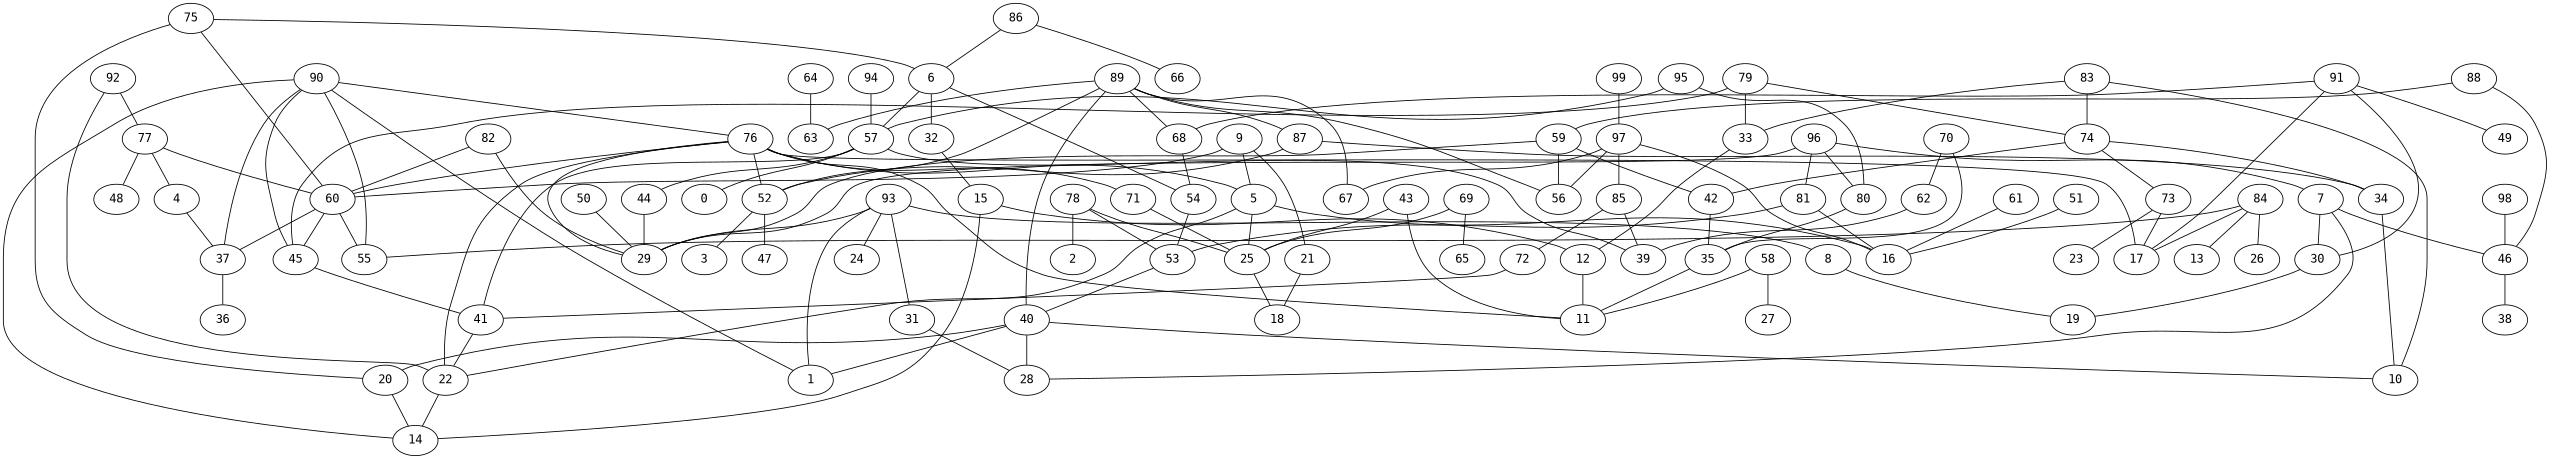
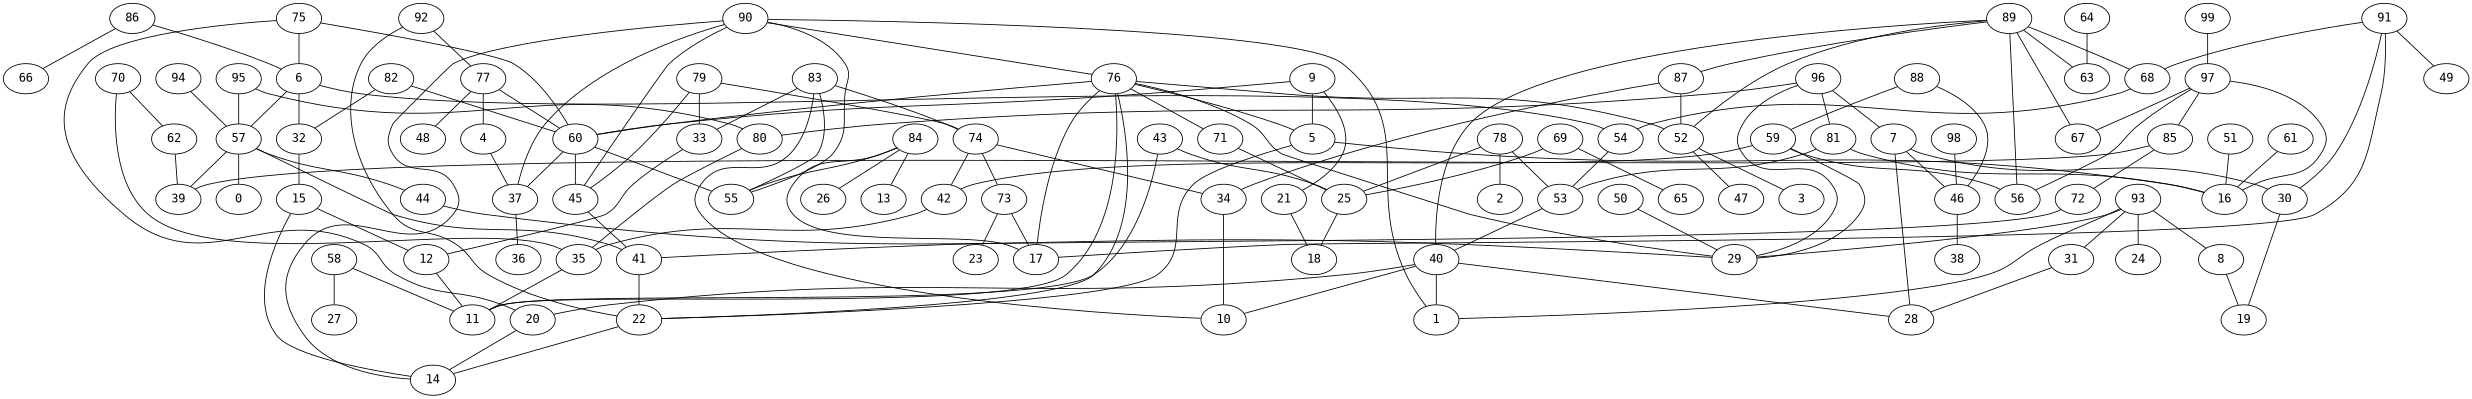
none -> (817, 154)
(549, 217) -> (337, 114)
(1250, 230) -> none
